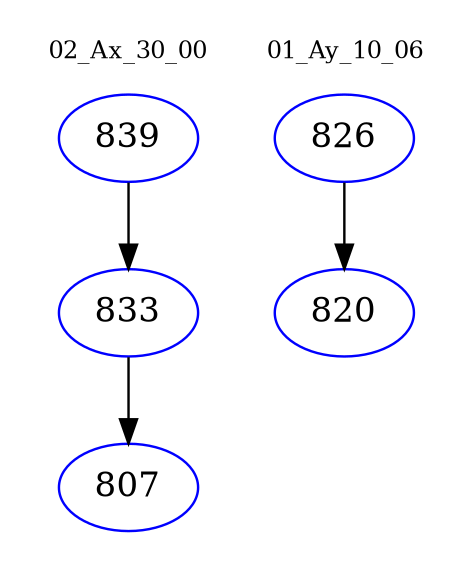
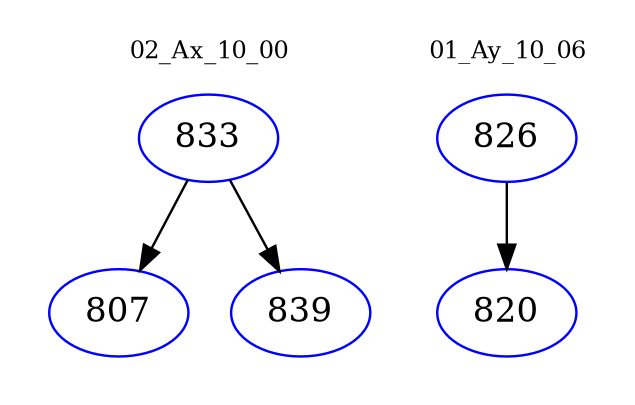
(129, 52) -> (210, 52)
(129, 214) -> (249, 215)
